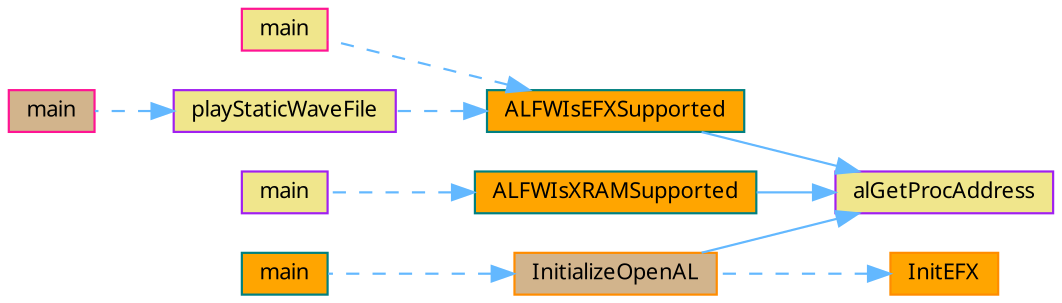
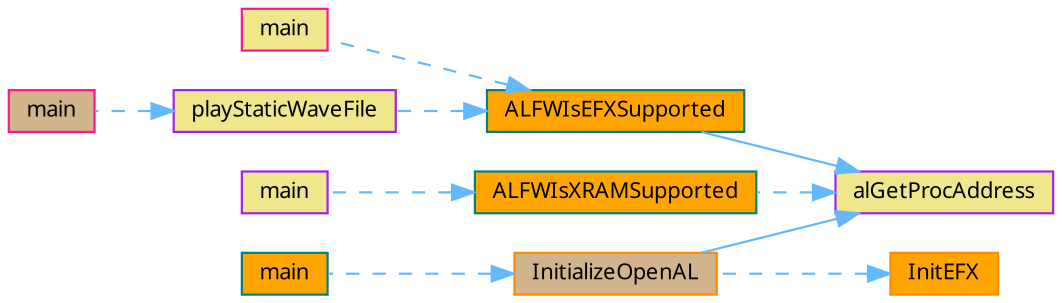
(785, 192) -> (785, 192)
